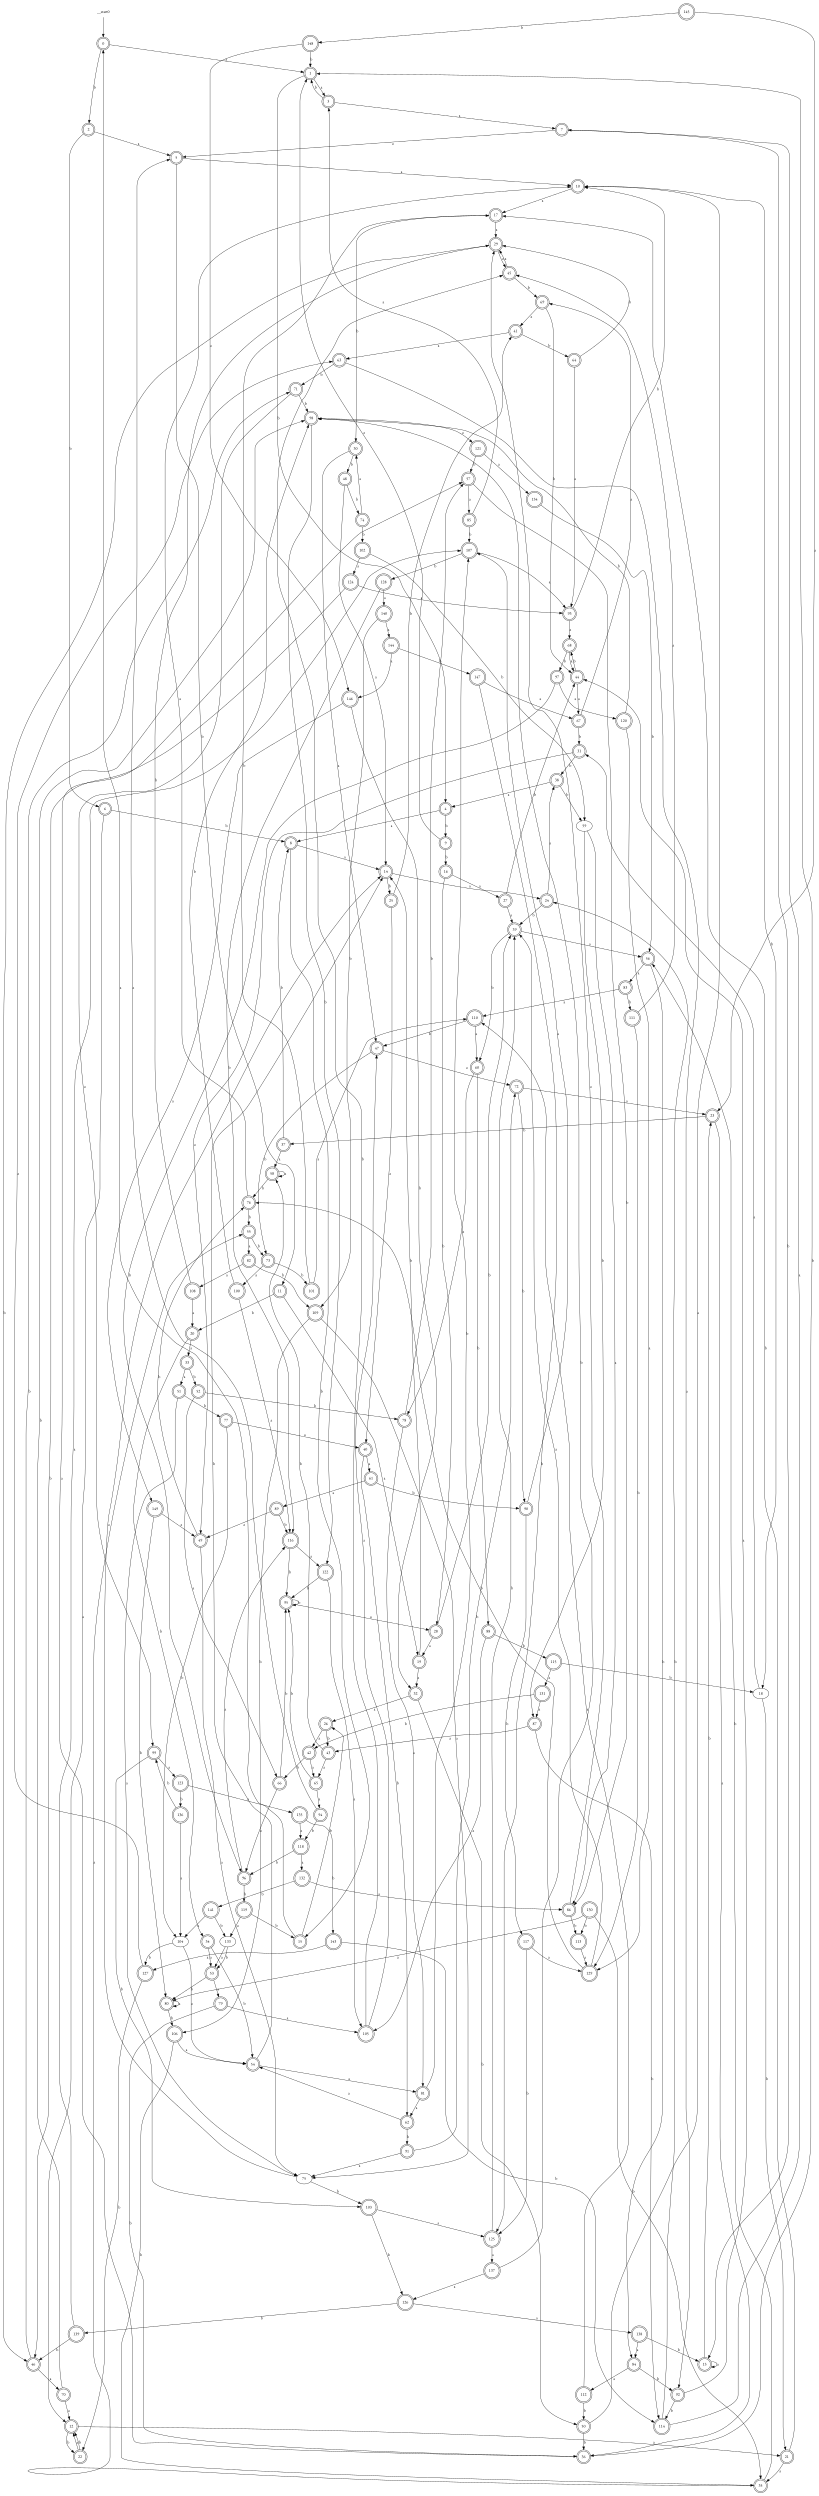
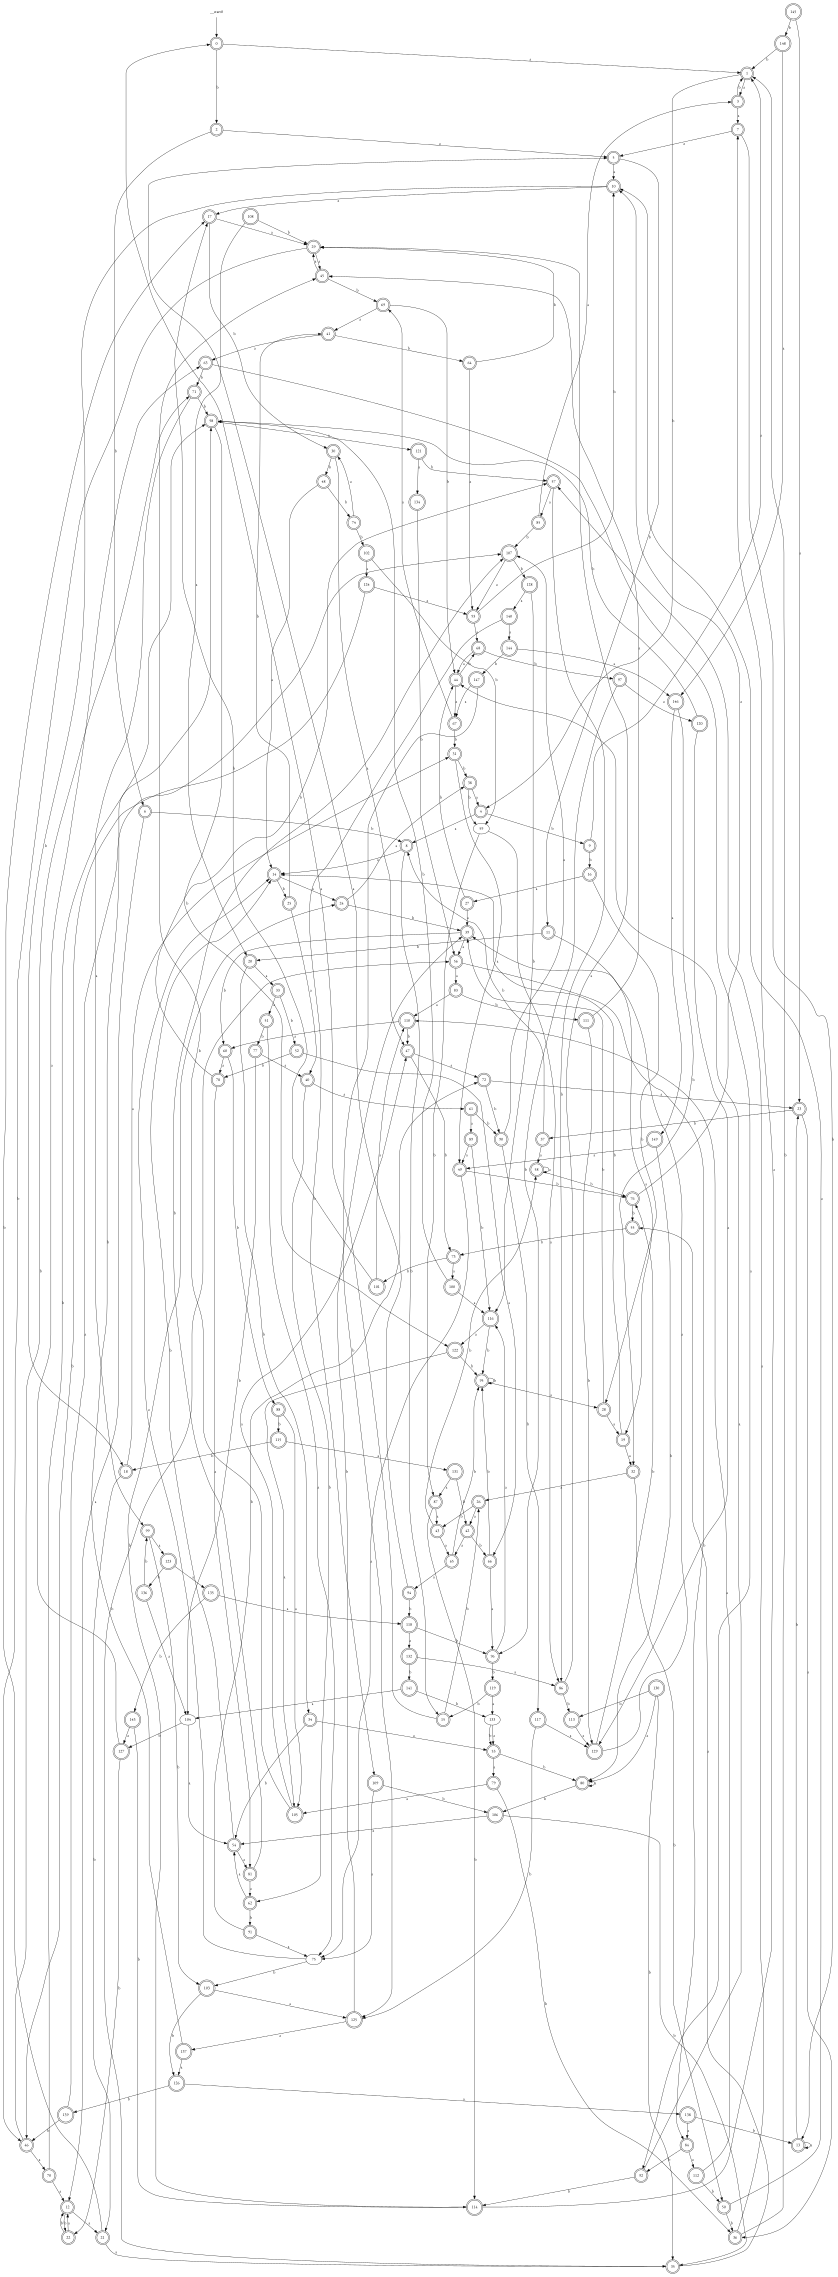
(249, 1261) -> none
(761, 1694) -> (126, 1472)
